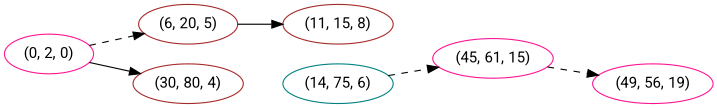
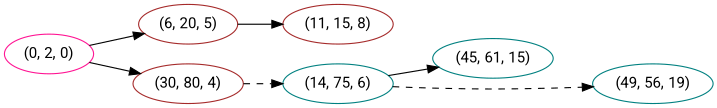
(111, 41) -> (111, 41)
(493, 58) -> (493, 58)
(567, 70) -> (487, 89)
(408, 72) -> (408, 72)
none -> (257, 84)
(653, 84) -> (653, 84)
